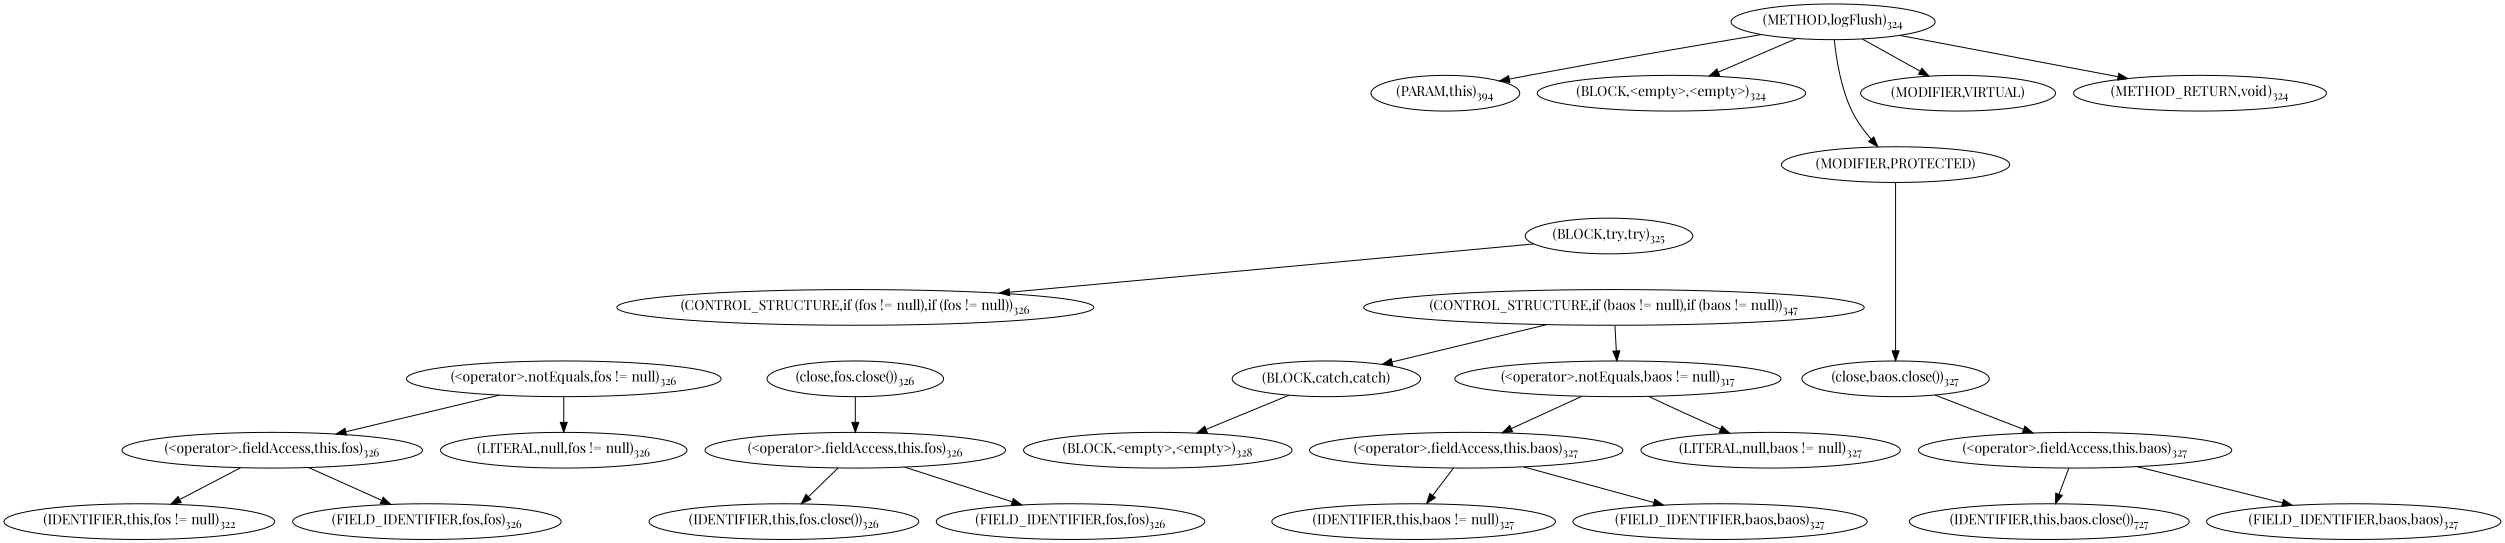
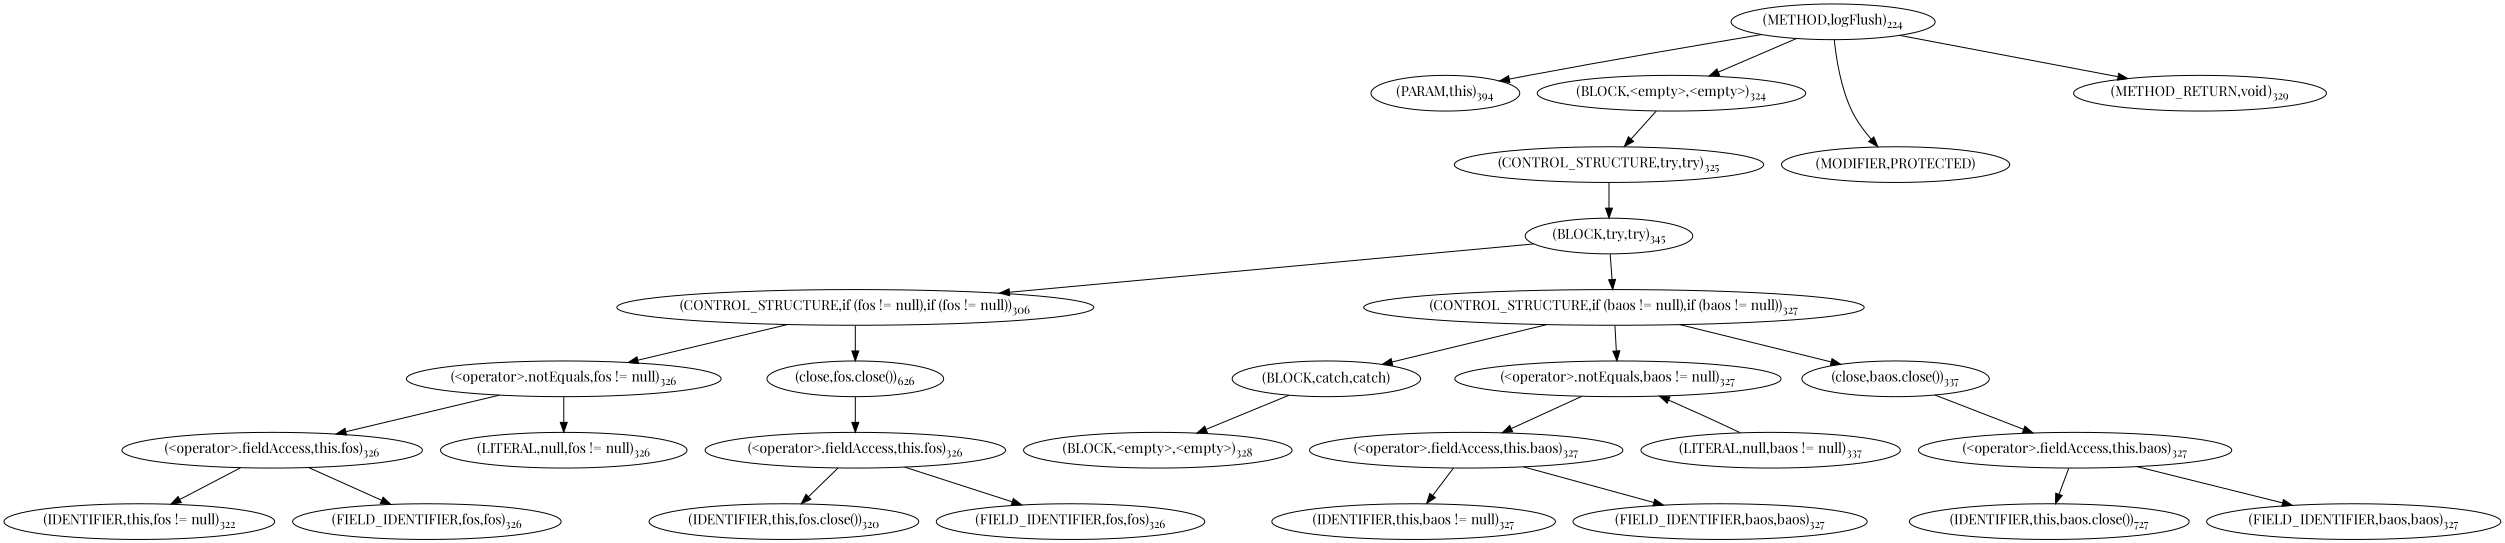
(1895, 20) -> (1895, 20)
(2281, 92) -> (2281, 92)
(1958, 93) -> none
none -> (1609, 165)
(1658, 235) -> (1658, 235)
none -> (1611, 267)
(1896, 267) -> (1756, 343)
(1021, 306) -> (1021, 306)
(1790, 306) -> (1790, 306)
none -> (855, 338)
none -> (713, 342)
(906, 377) -> (906, 377)
(1727, 377) -> (1727, 377)
(1952, 377) -> (1952, 377)
(1684, 413) -> (1705, 416)
(1854, 449) -> (1854, 449)
(871, 520) -> (871, 520)
